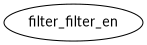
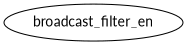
(73, 23) -> (93, 23)
